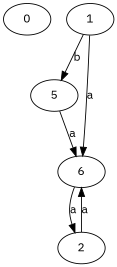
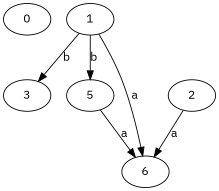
none -> (27, 96)
(70, 206) -> none
